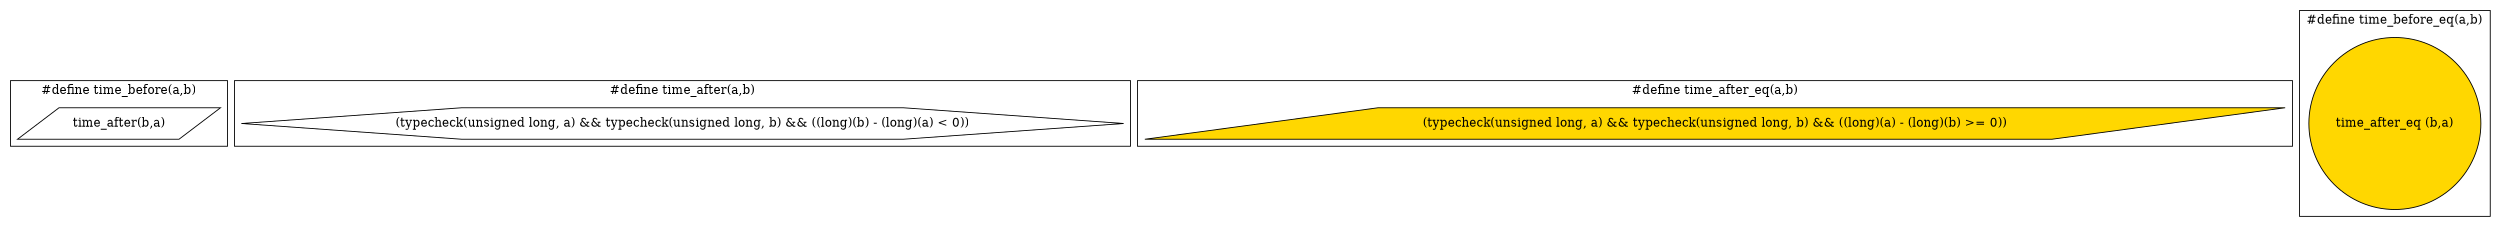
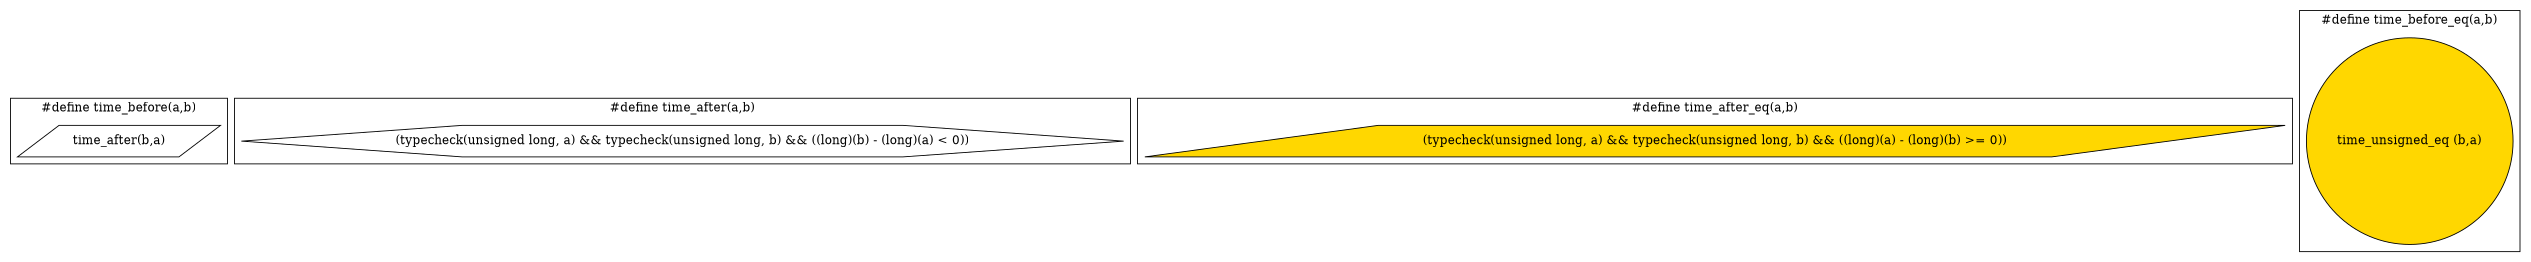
(2395, 123) -> (2410, 141)
